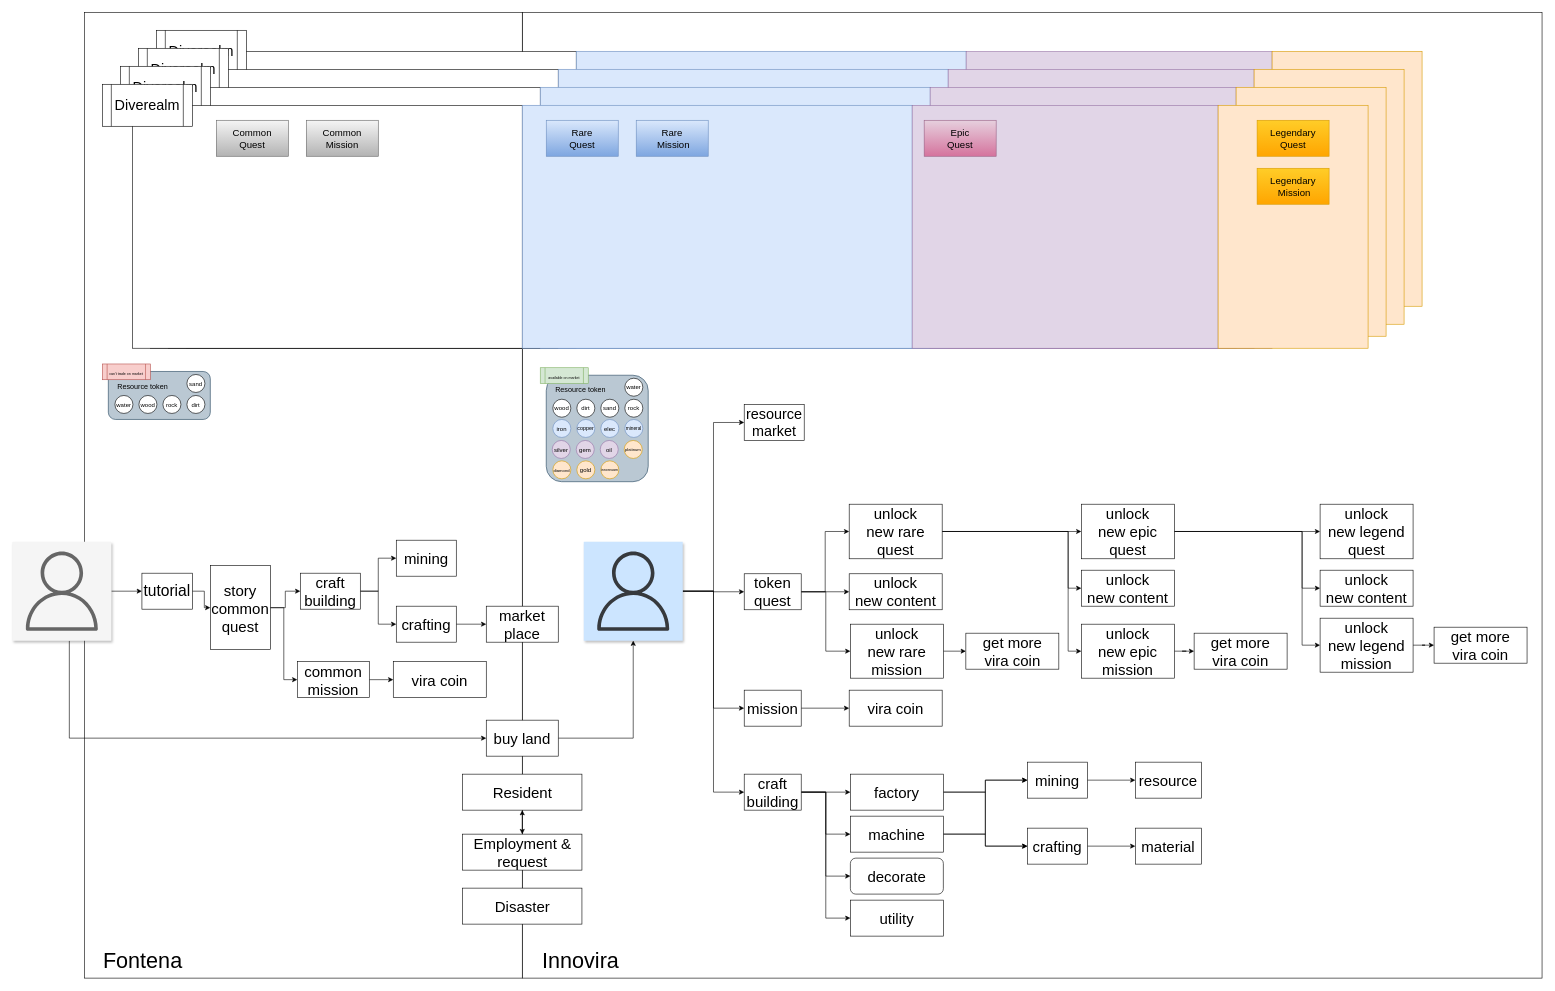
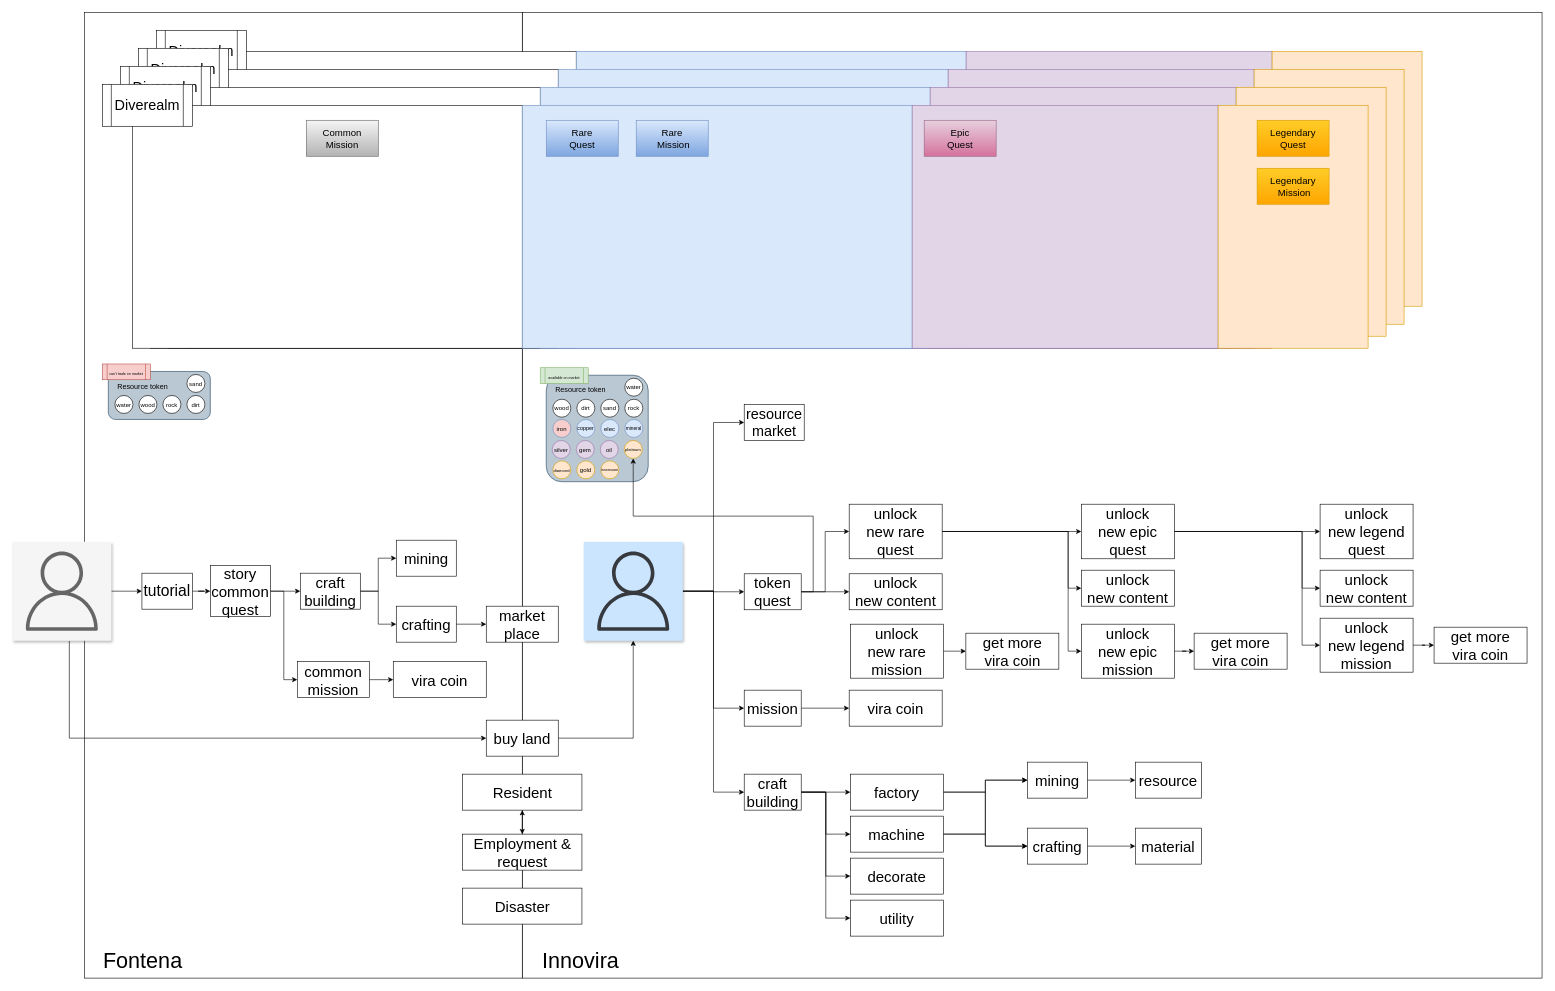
(252, 138) -> none
(562, 429) -> (562, 429)
(240, 608) -> (240, 591)
(845, 651) -> (633, 499)
(897, 876) -> (897, 876)
